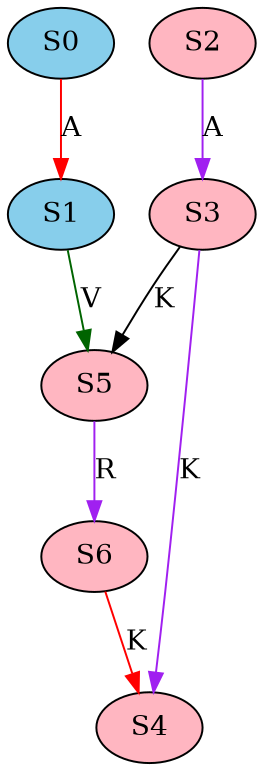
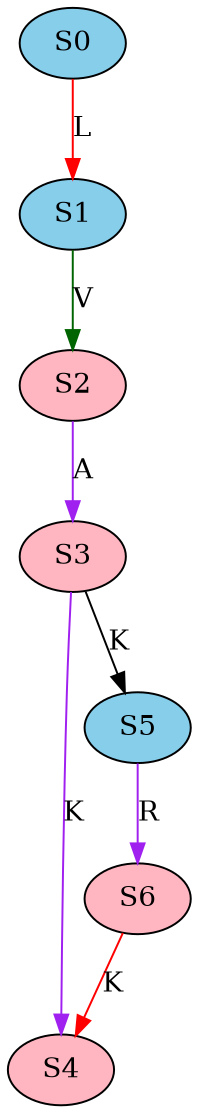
(71, 129) -> (83, 129)
(76, 290) -> (73, 290)
(94, 385) -> (138, 728)
